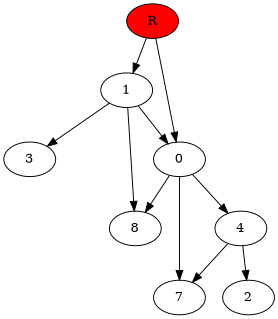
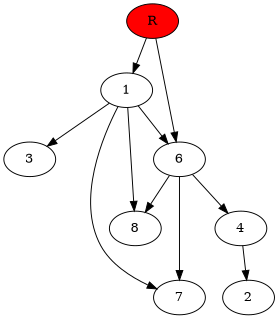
(179, 159) -> (179, 159)
(213, 259) -> (91, 206)
